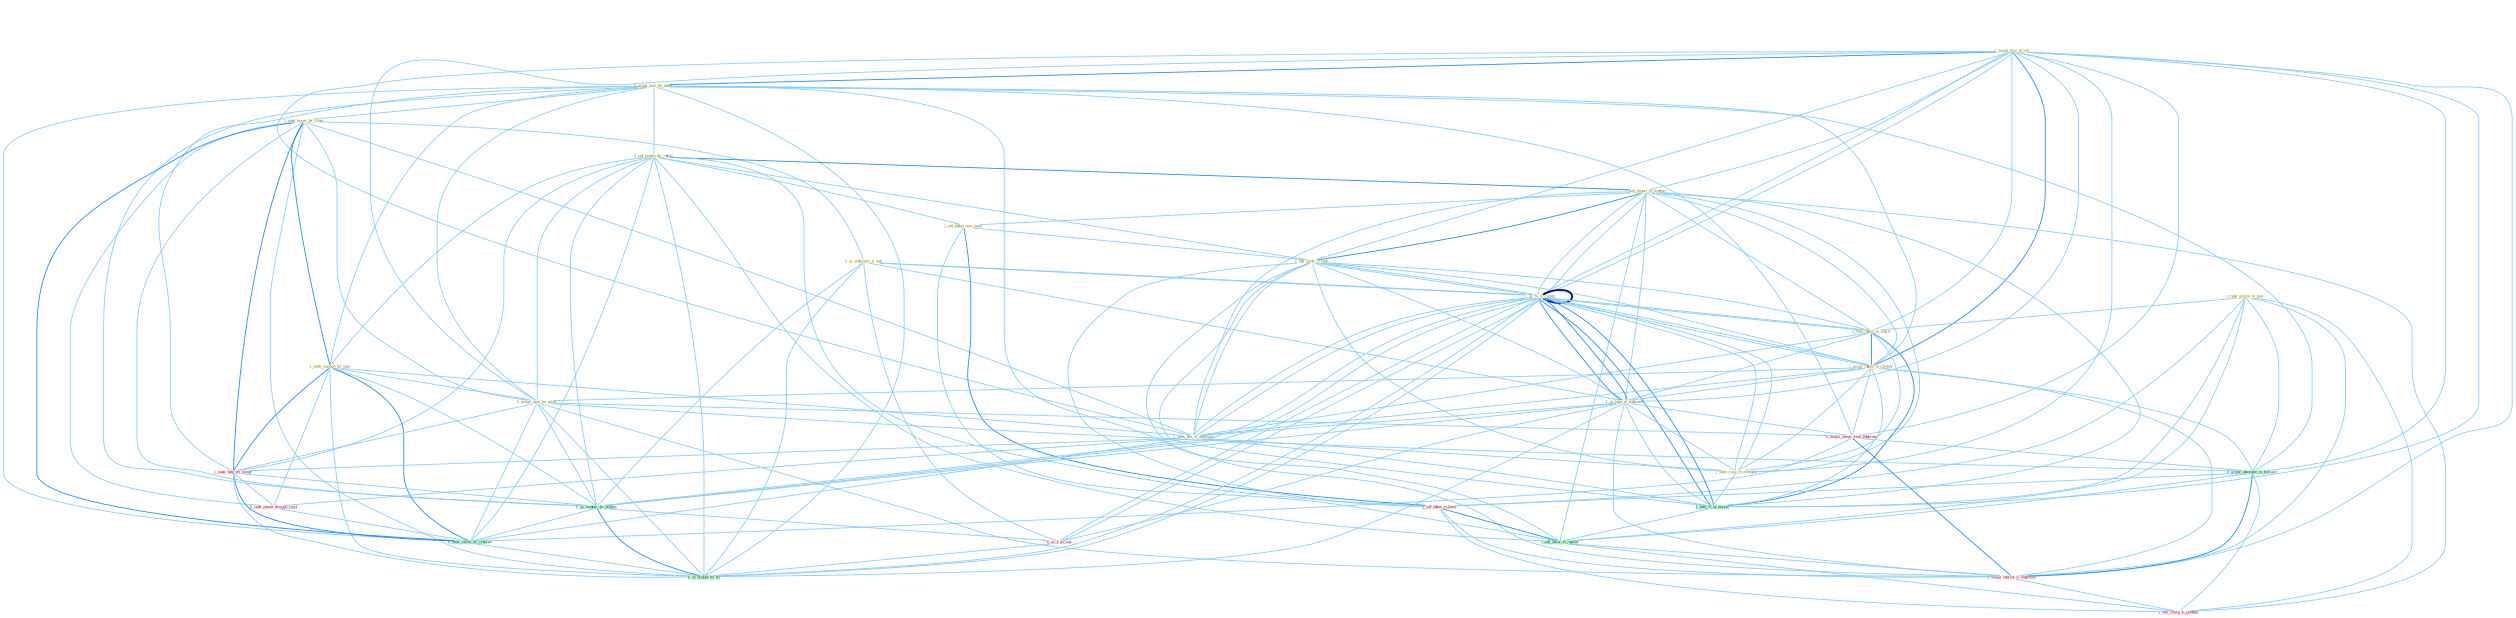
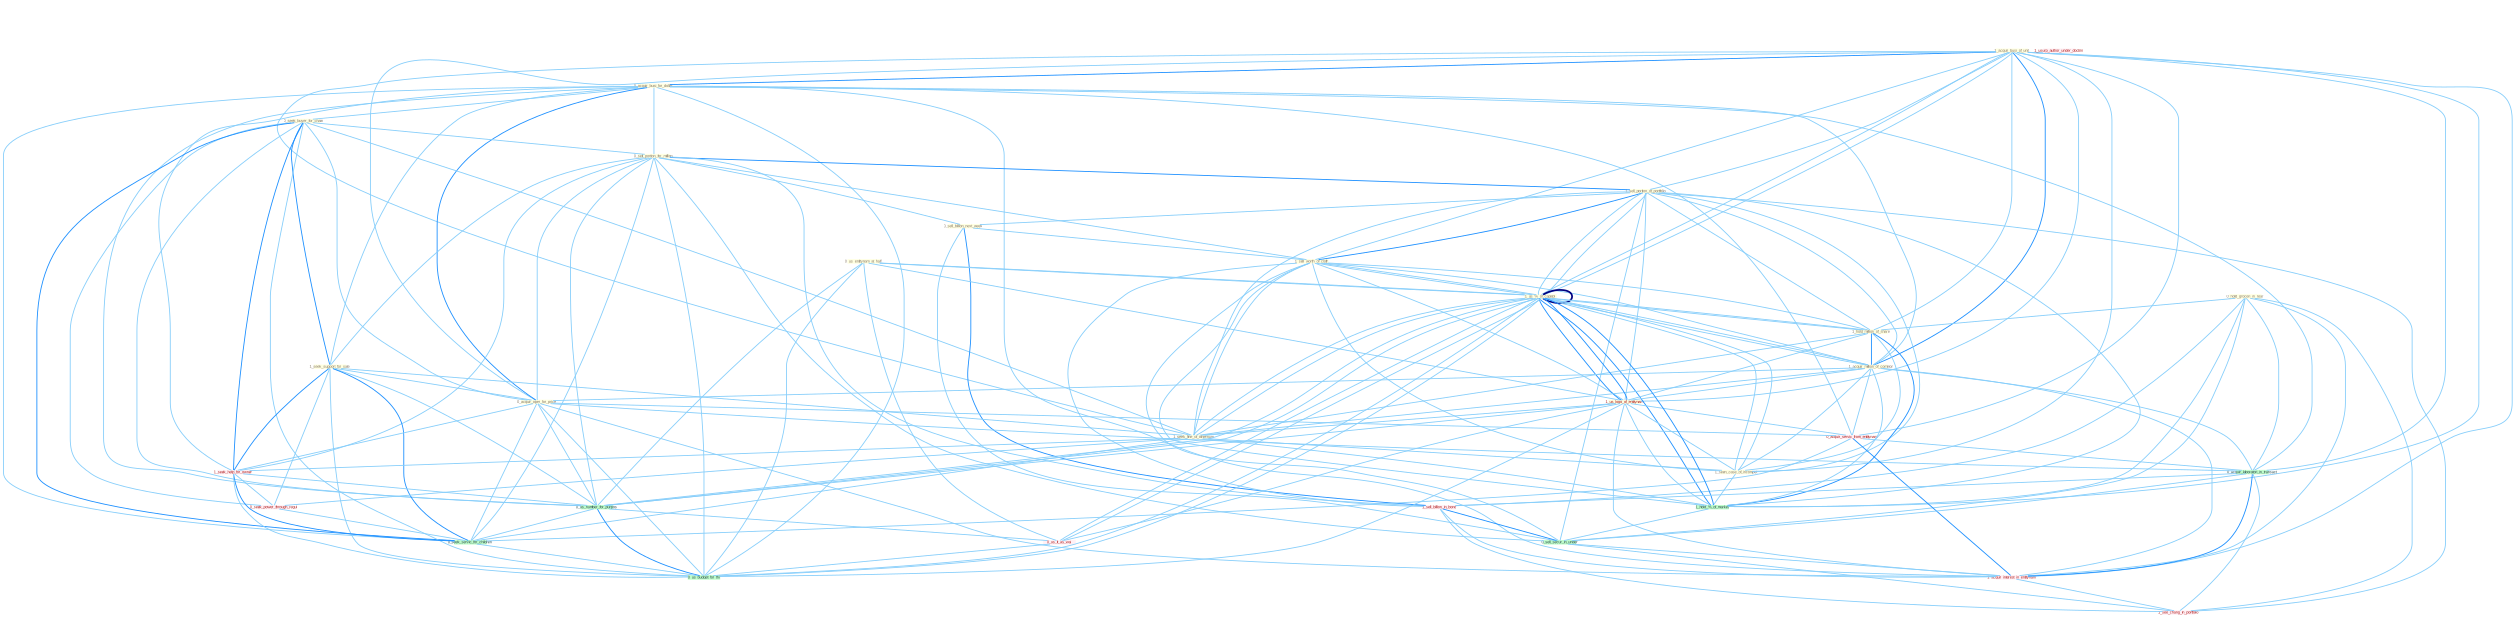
none -> (2059, 51)
(614, 139) -> (479, 139)
(443, 197) -> (443, 197)
(1625, 402) -> (1625, 402)
(1560, 542) -> (1560, 542)
